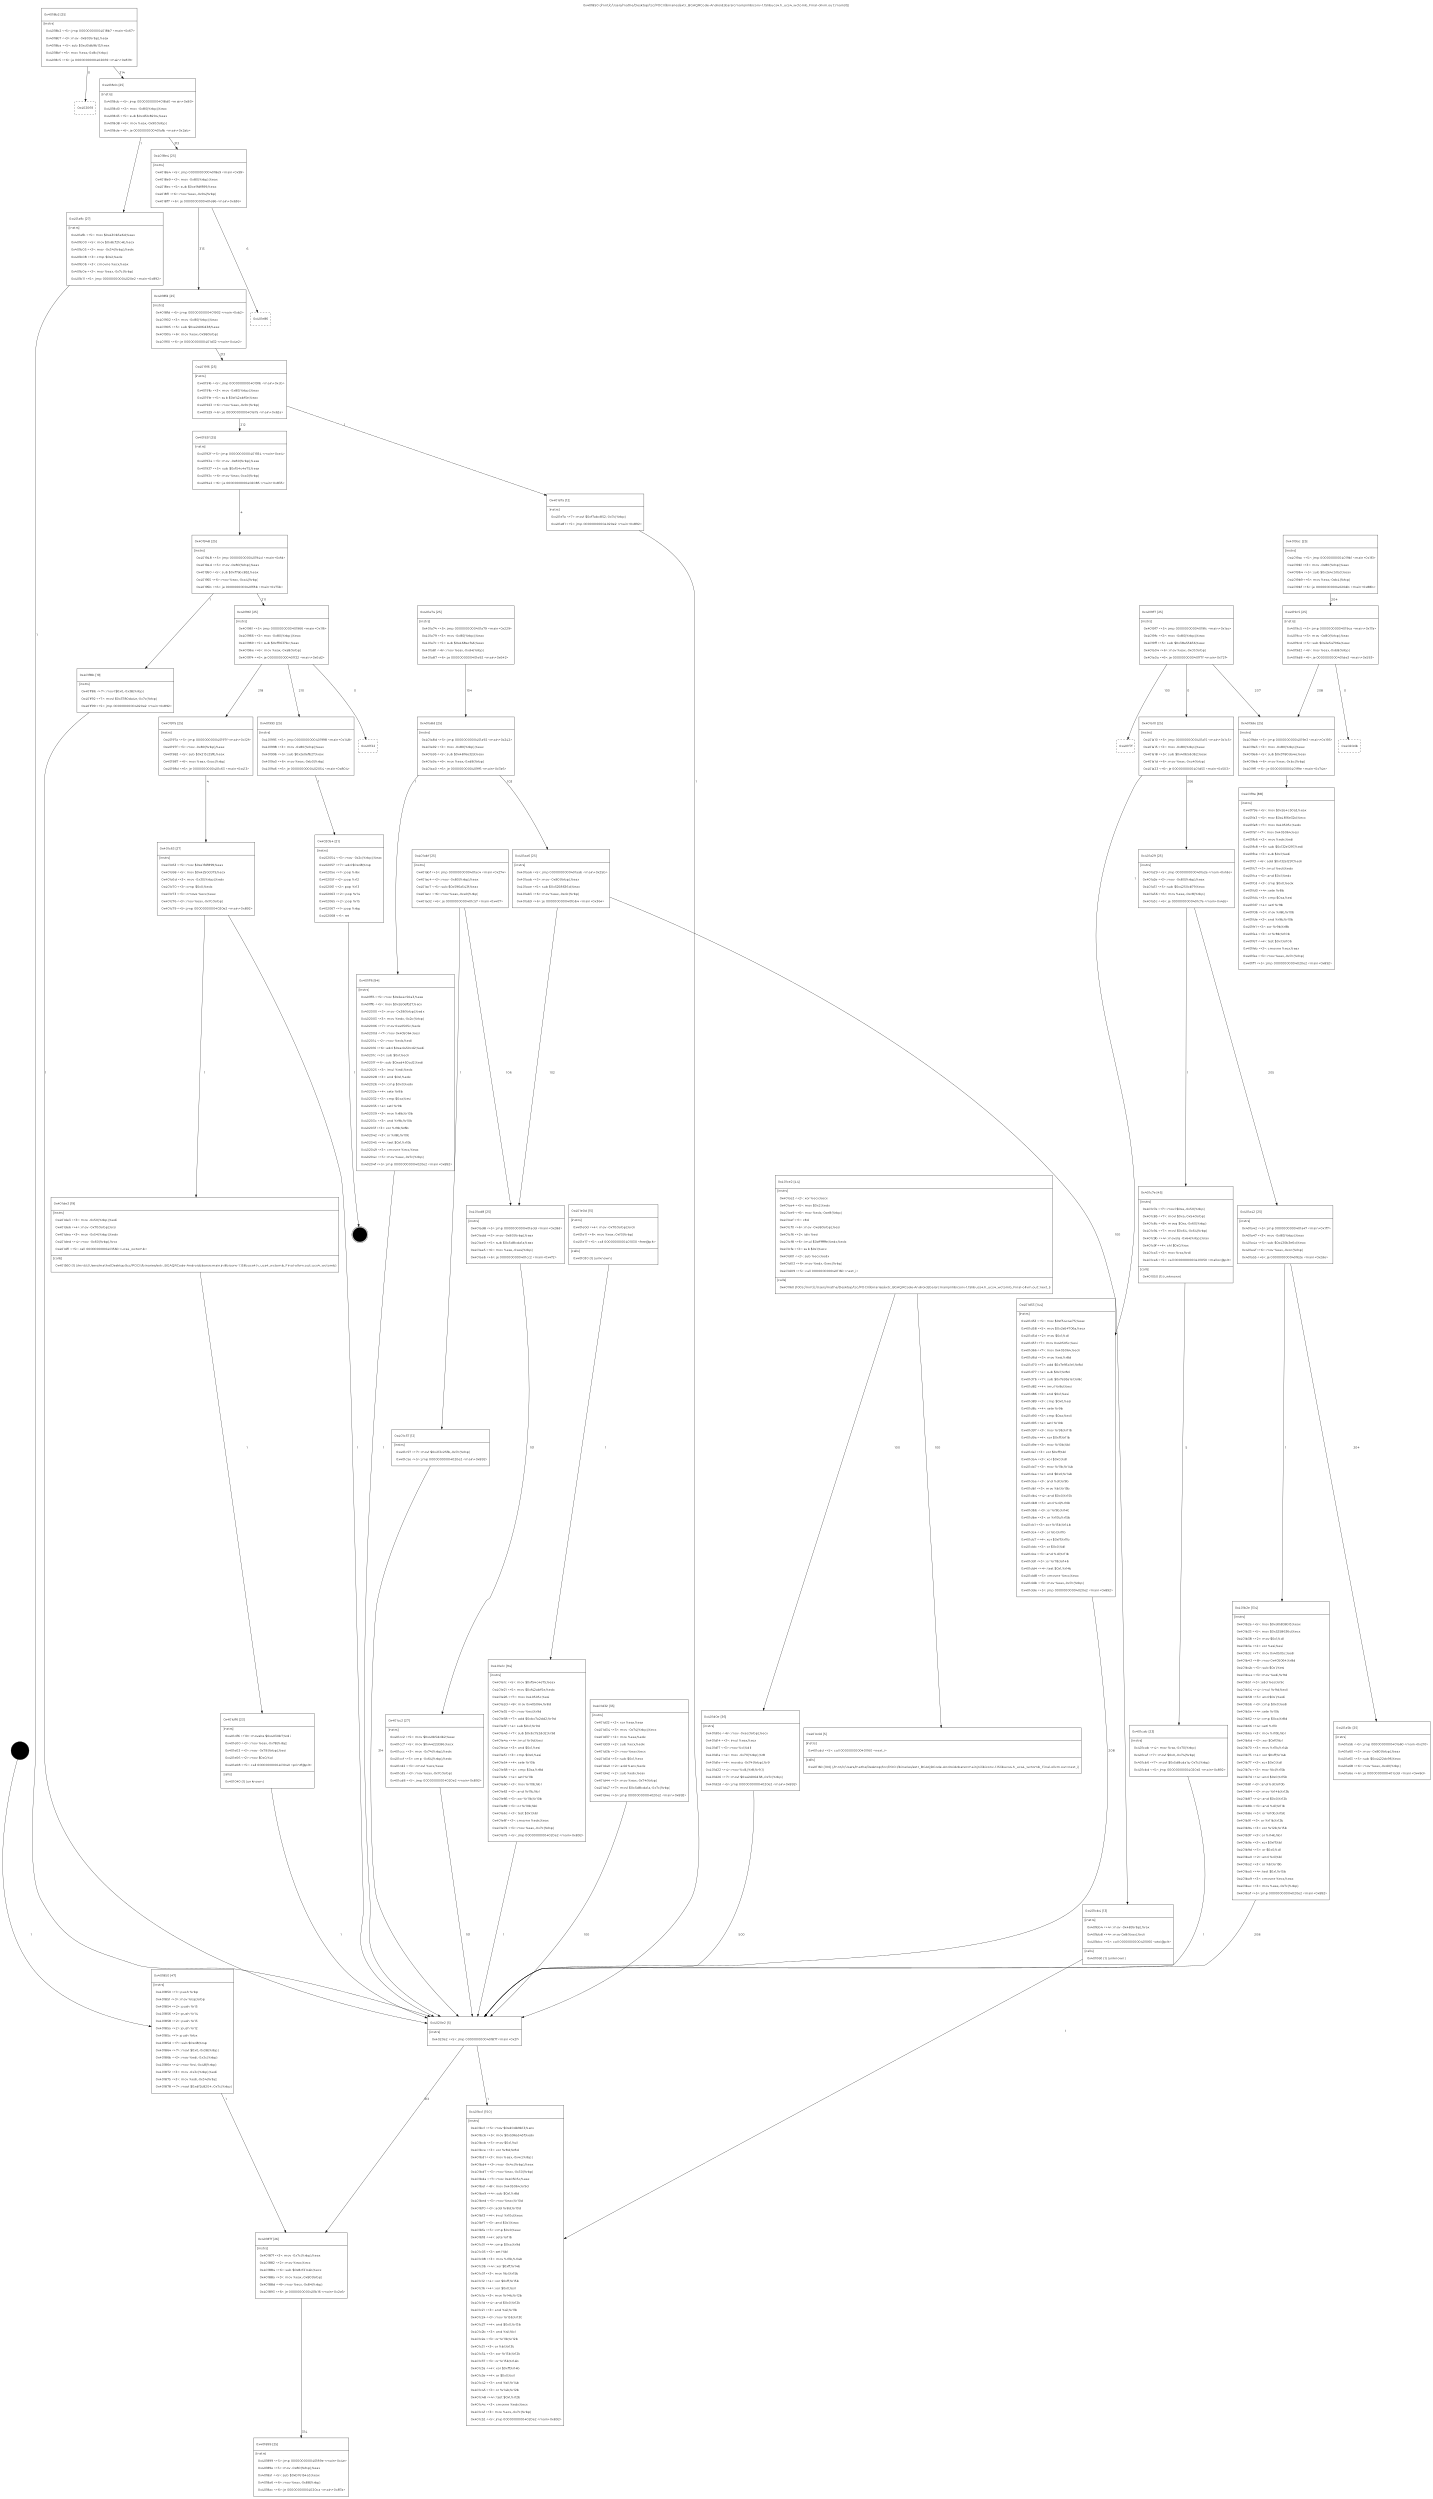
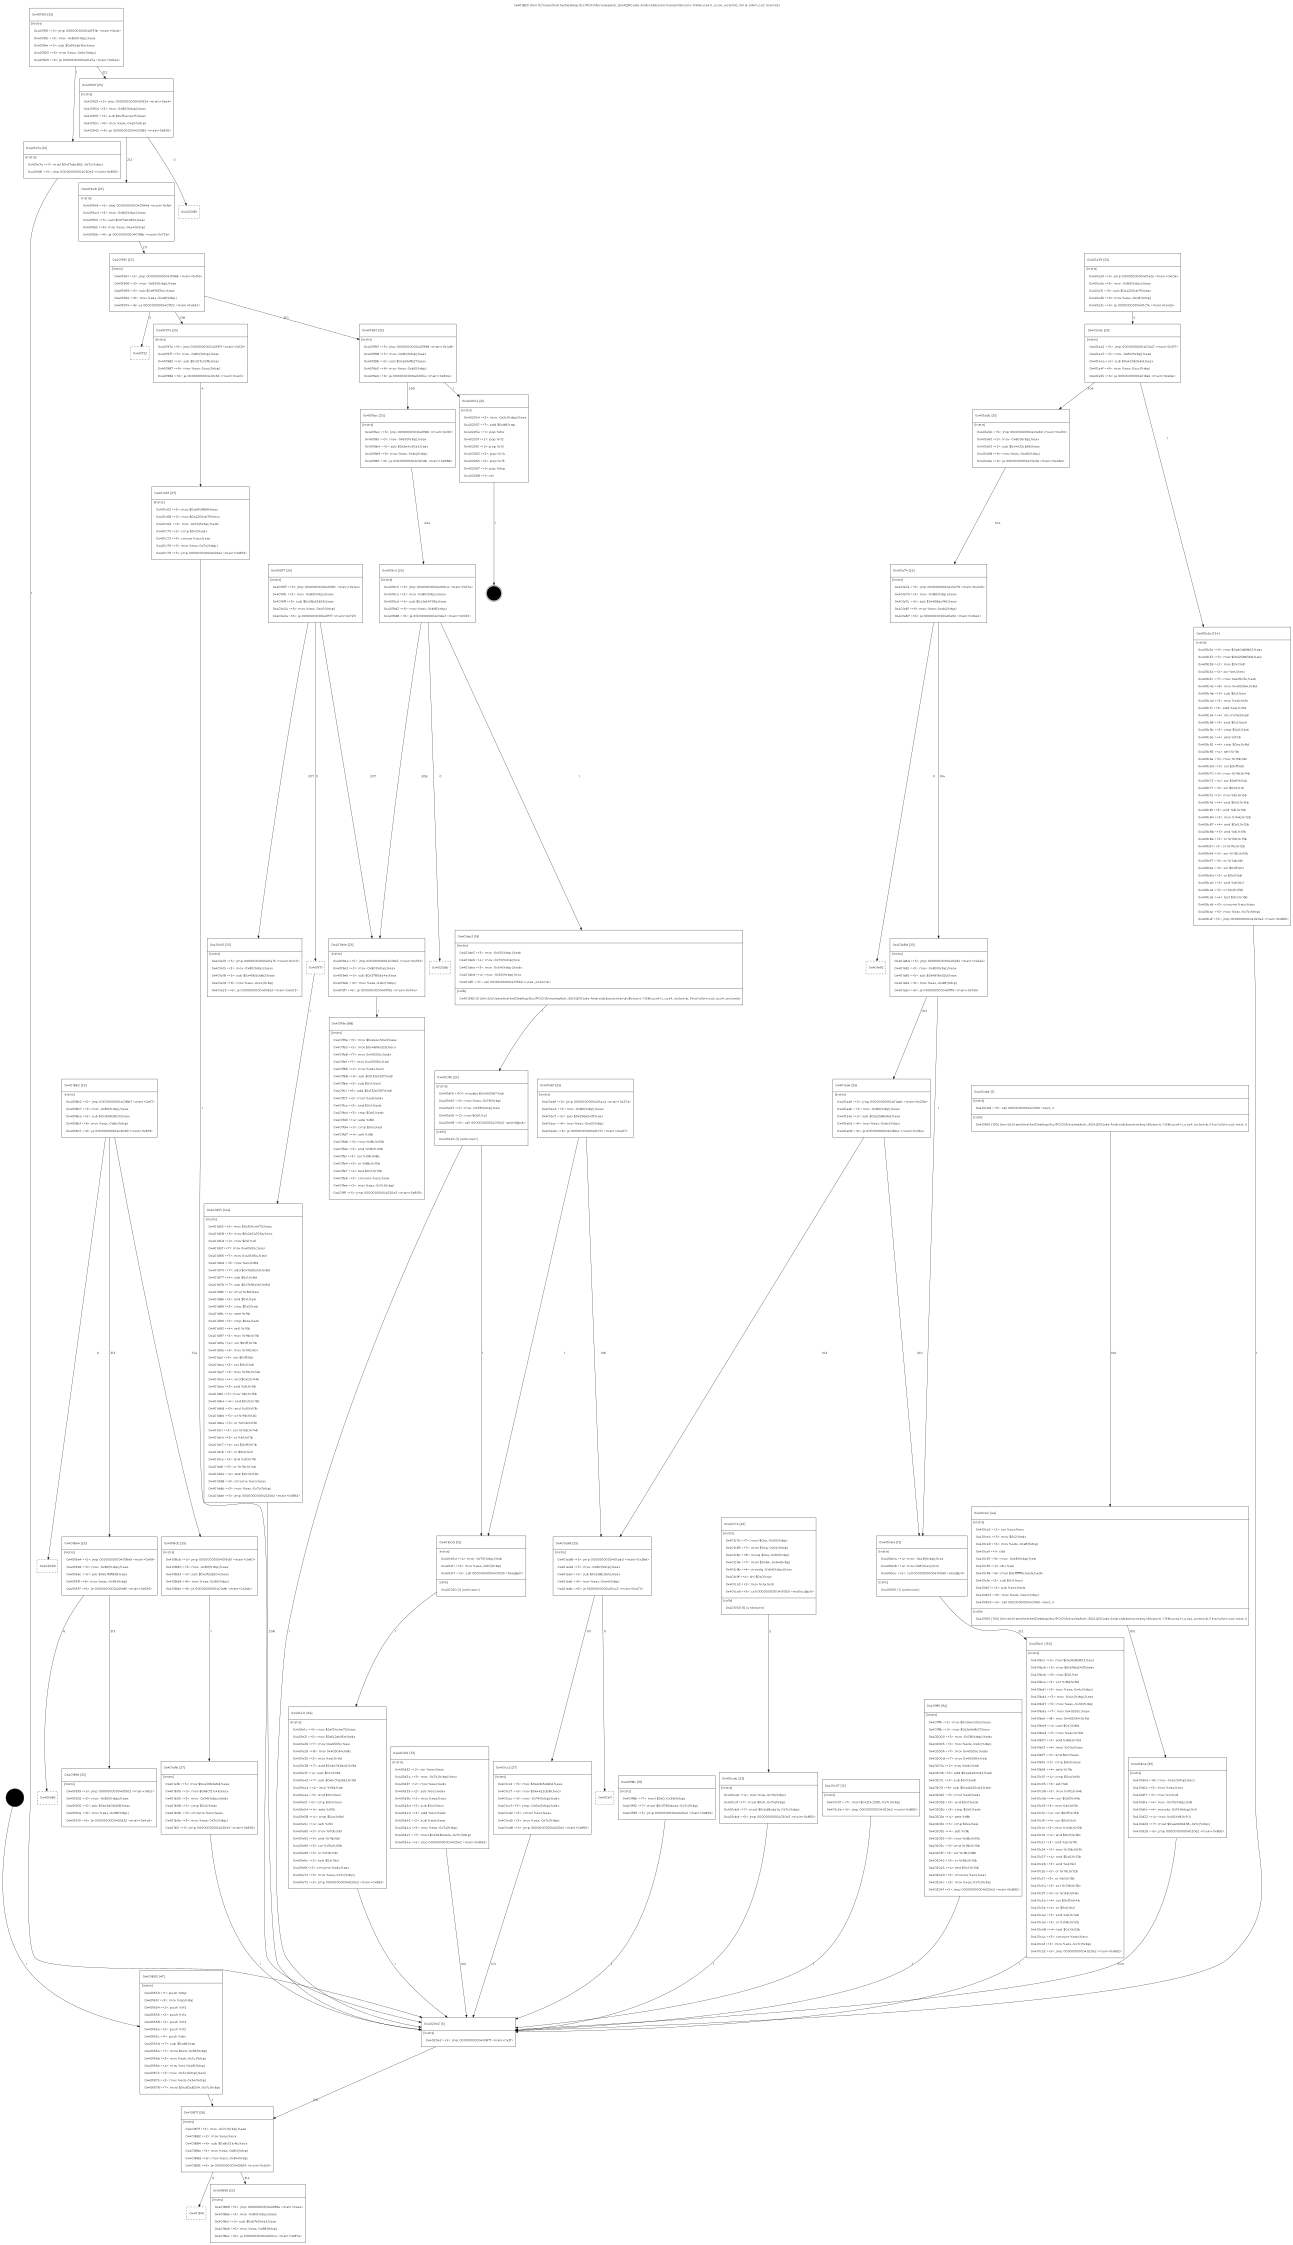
(172, 142) -> (110, 1336)
none -> (189, 212)
(219, 353) -> none
none -> (408, 395)
(241, 512) -> (129, 160)
none -> (980, 515)
(180, 630) -> none
(1167, 691) -> (317, 776)
(1188, 691) -> (311, 776)
(1186, 811) -> none
(396, 871) -> (930, 1265)
none -> (876, 968)
(1186, 1046) -> none
(1113, 1051) -> (296, 1088)
(200, 1055) -> (511, 775)
(1271, 1073) -> (1134, 318)
(455, 1168) -> (534, 1336)
none -> (481, 1340)
(929, 1510) -> (1110, 1318)
(380, 1751) -> (813, 1964)
none -> (605, 1798)
(1257, 1935) -> (1257, 1353)
(1065, 2031) -> (1020, 1631)
(482, 2074) -> (803, 2017)
none -> (196, 2213)
